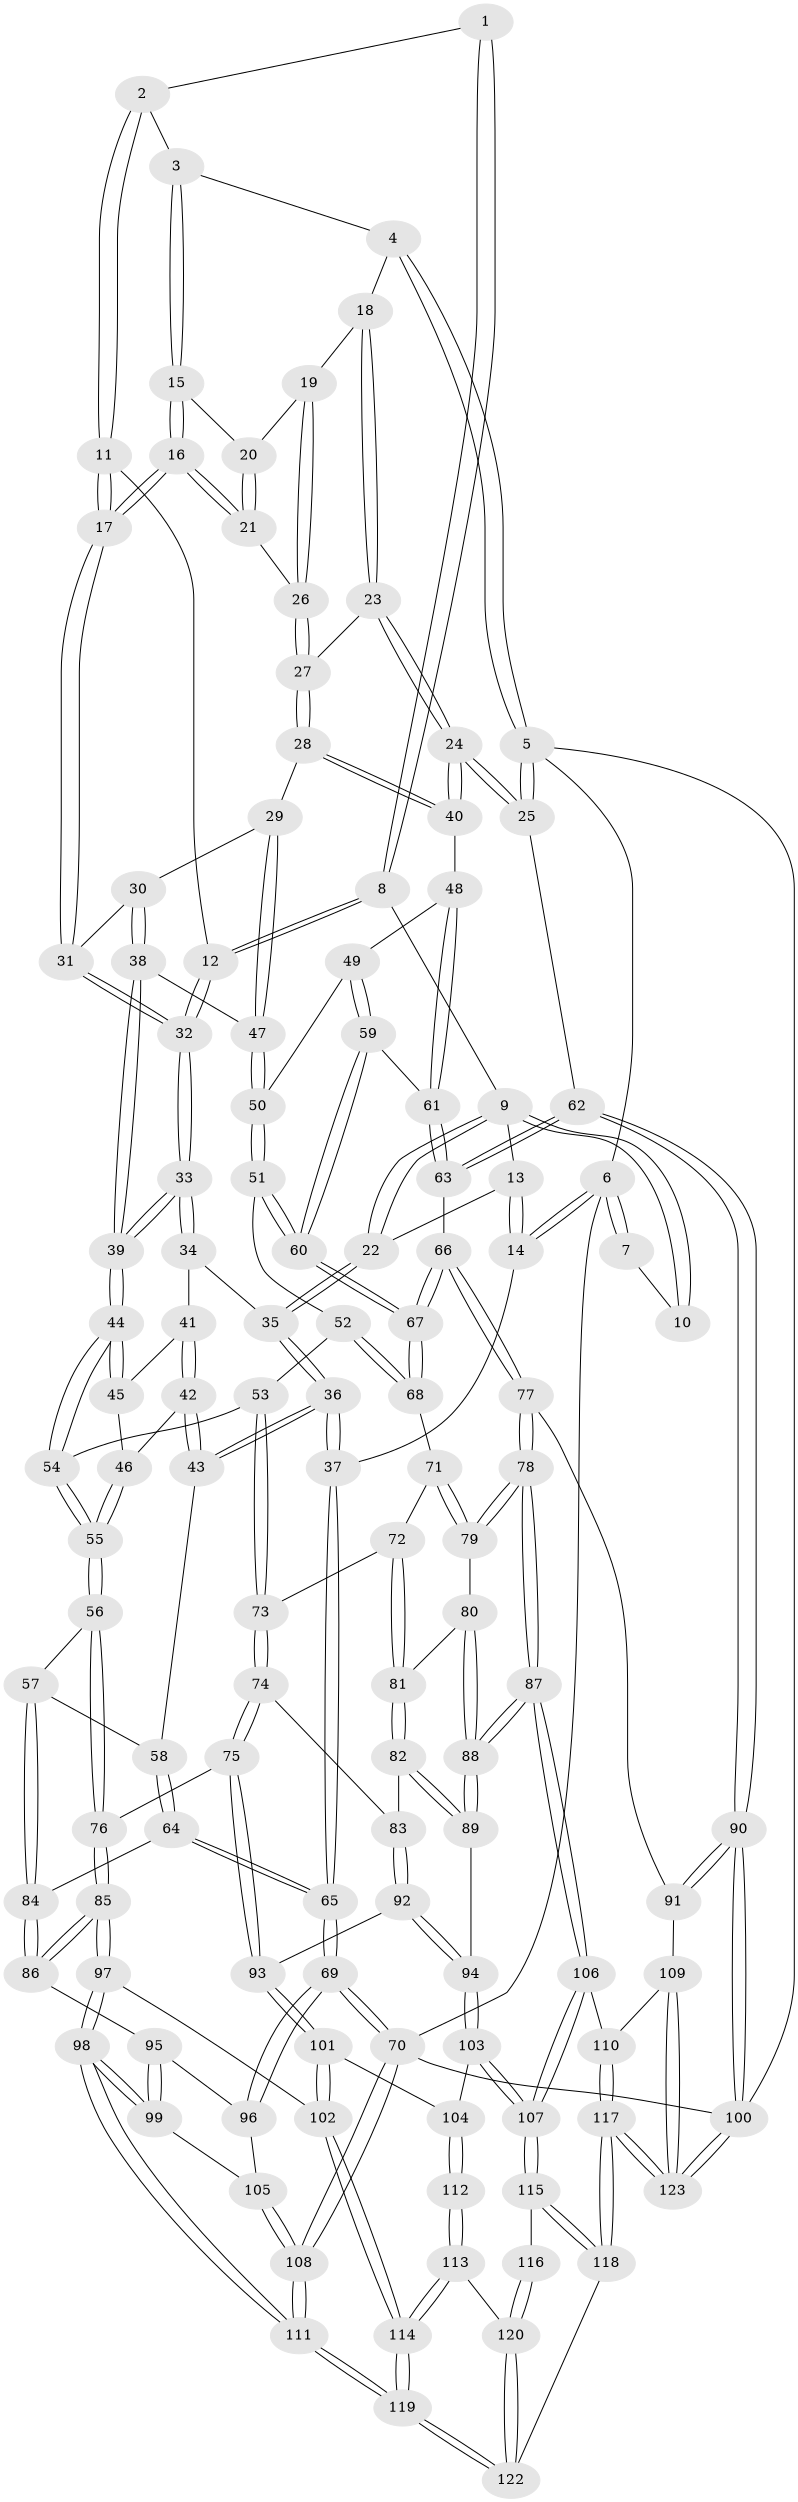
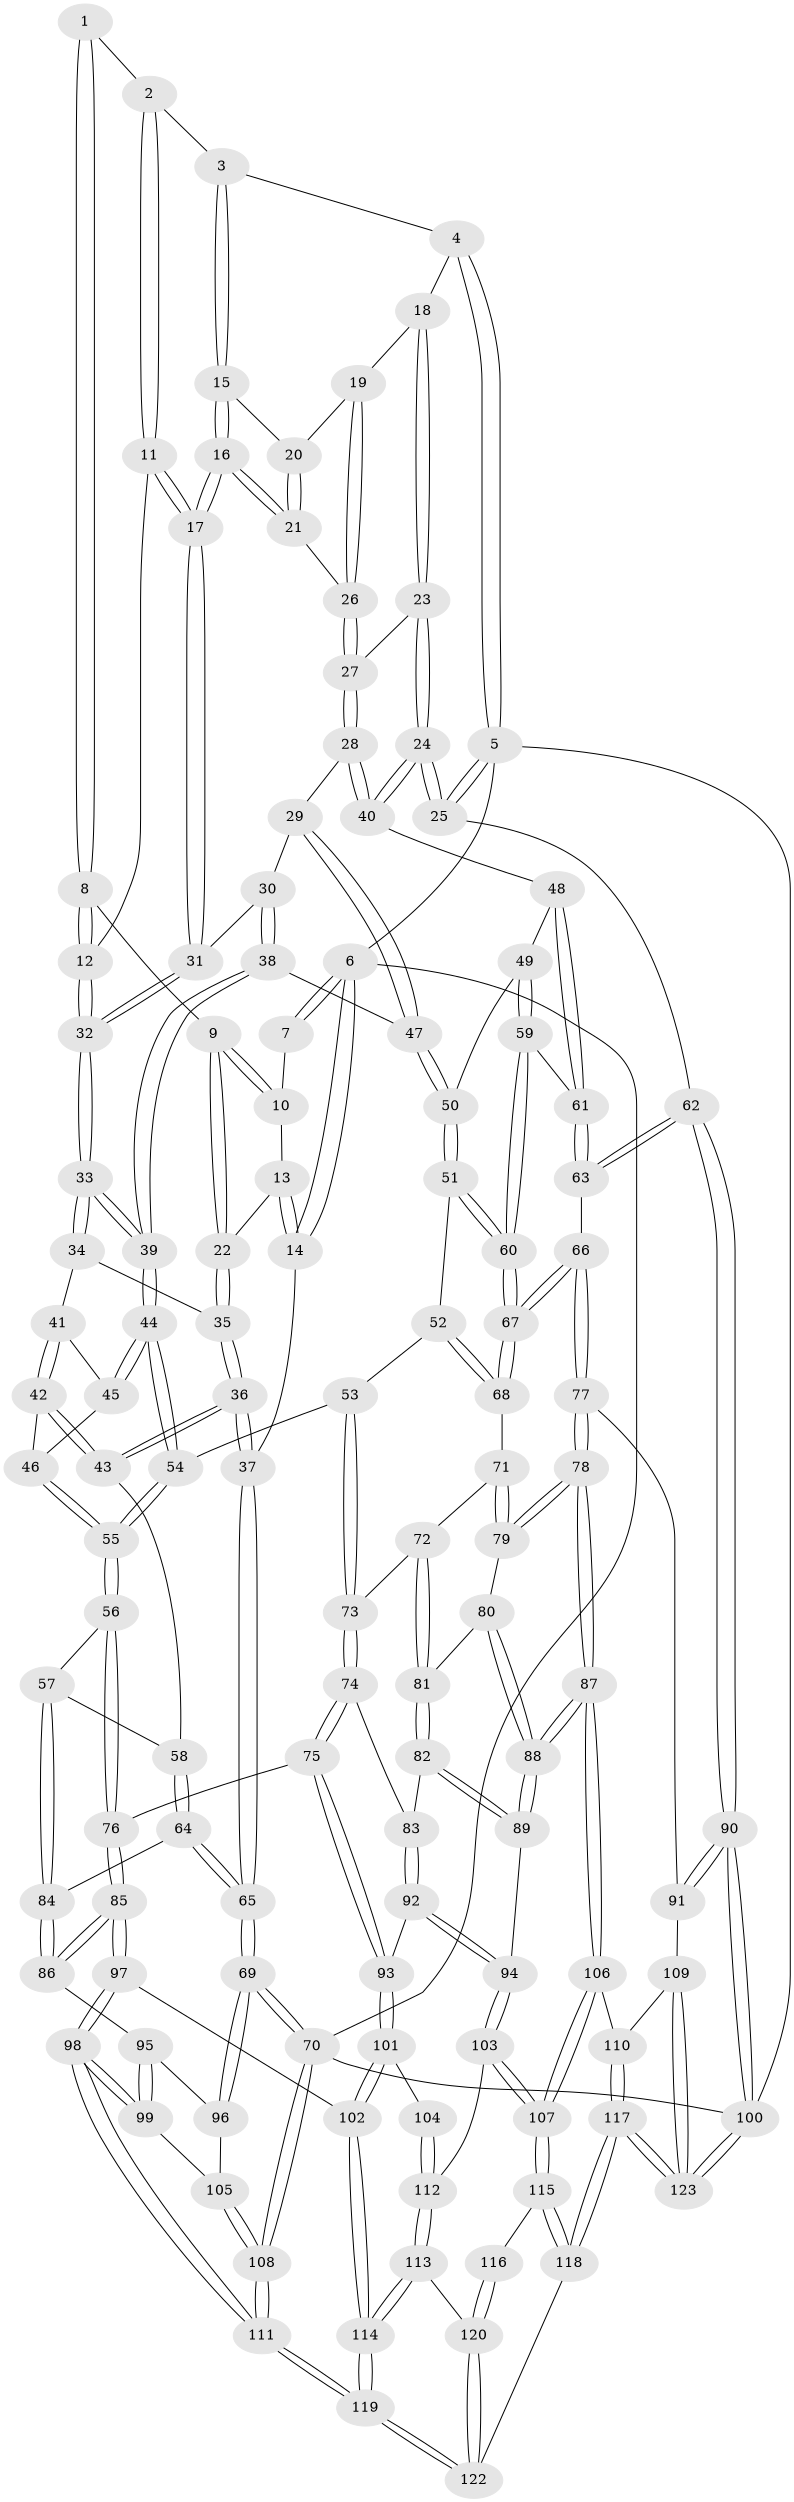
(511, 1143) -> (282, 1143)
(464, 2082) -> (471, 2123)
